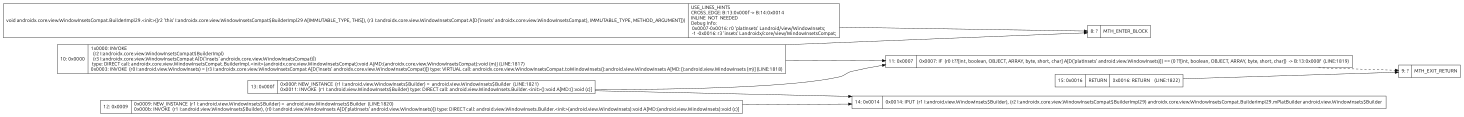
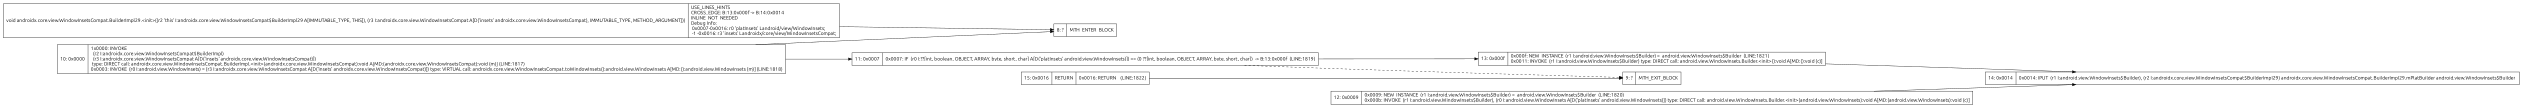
(1436, 71) -> (1658, 78)
(740, 87) -> (1397, 59)
